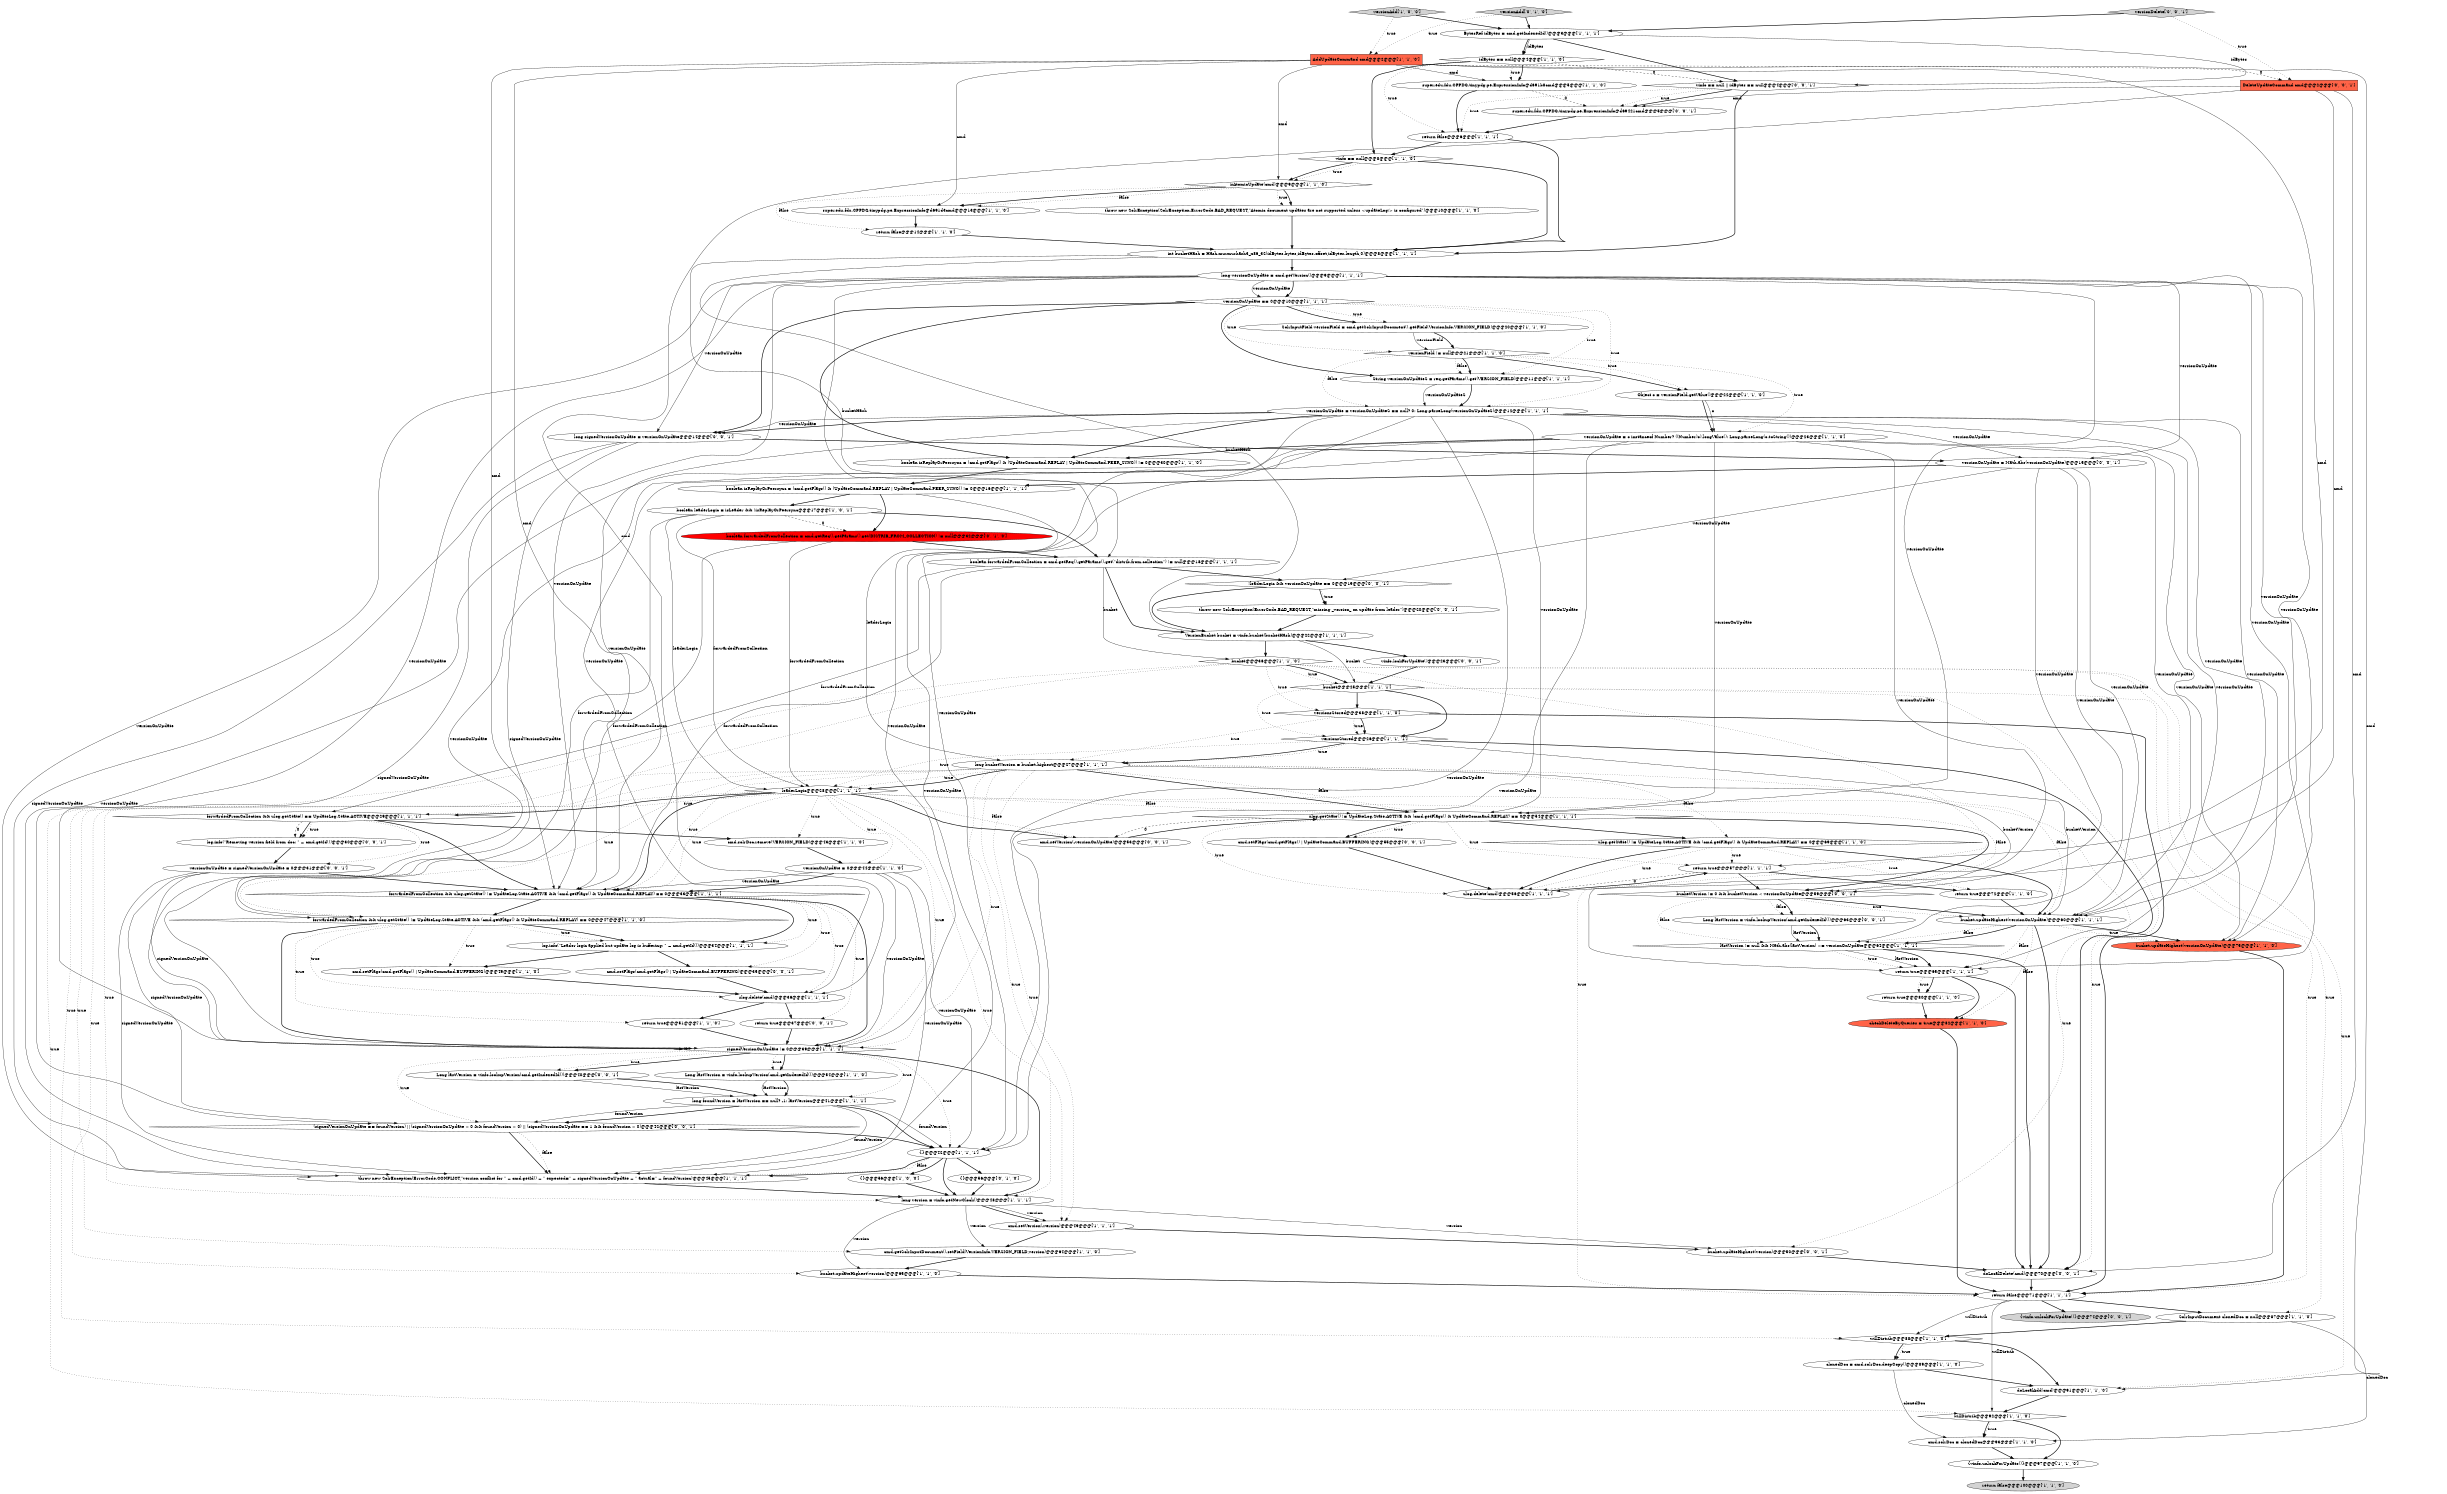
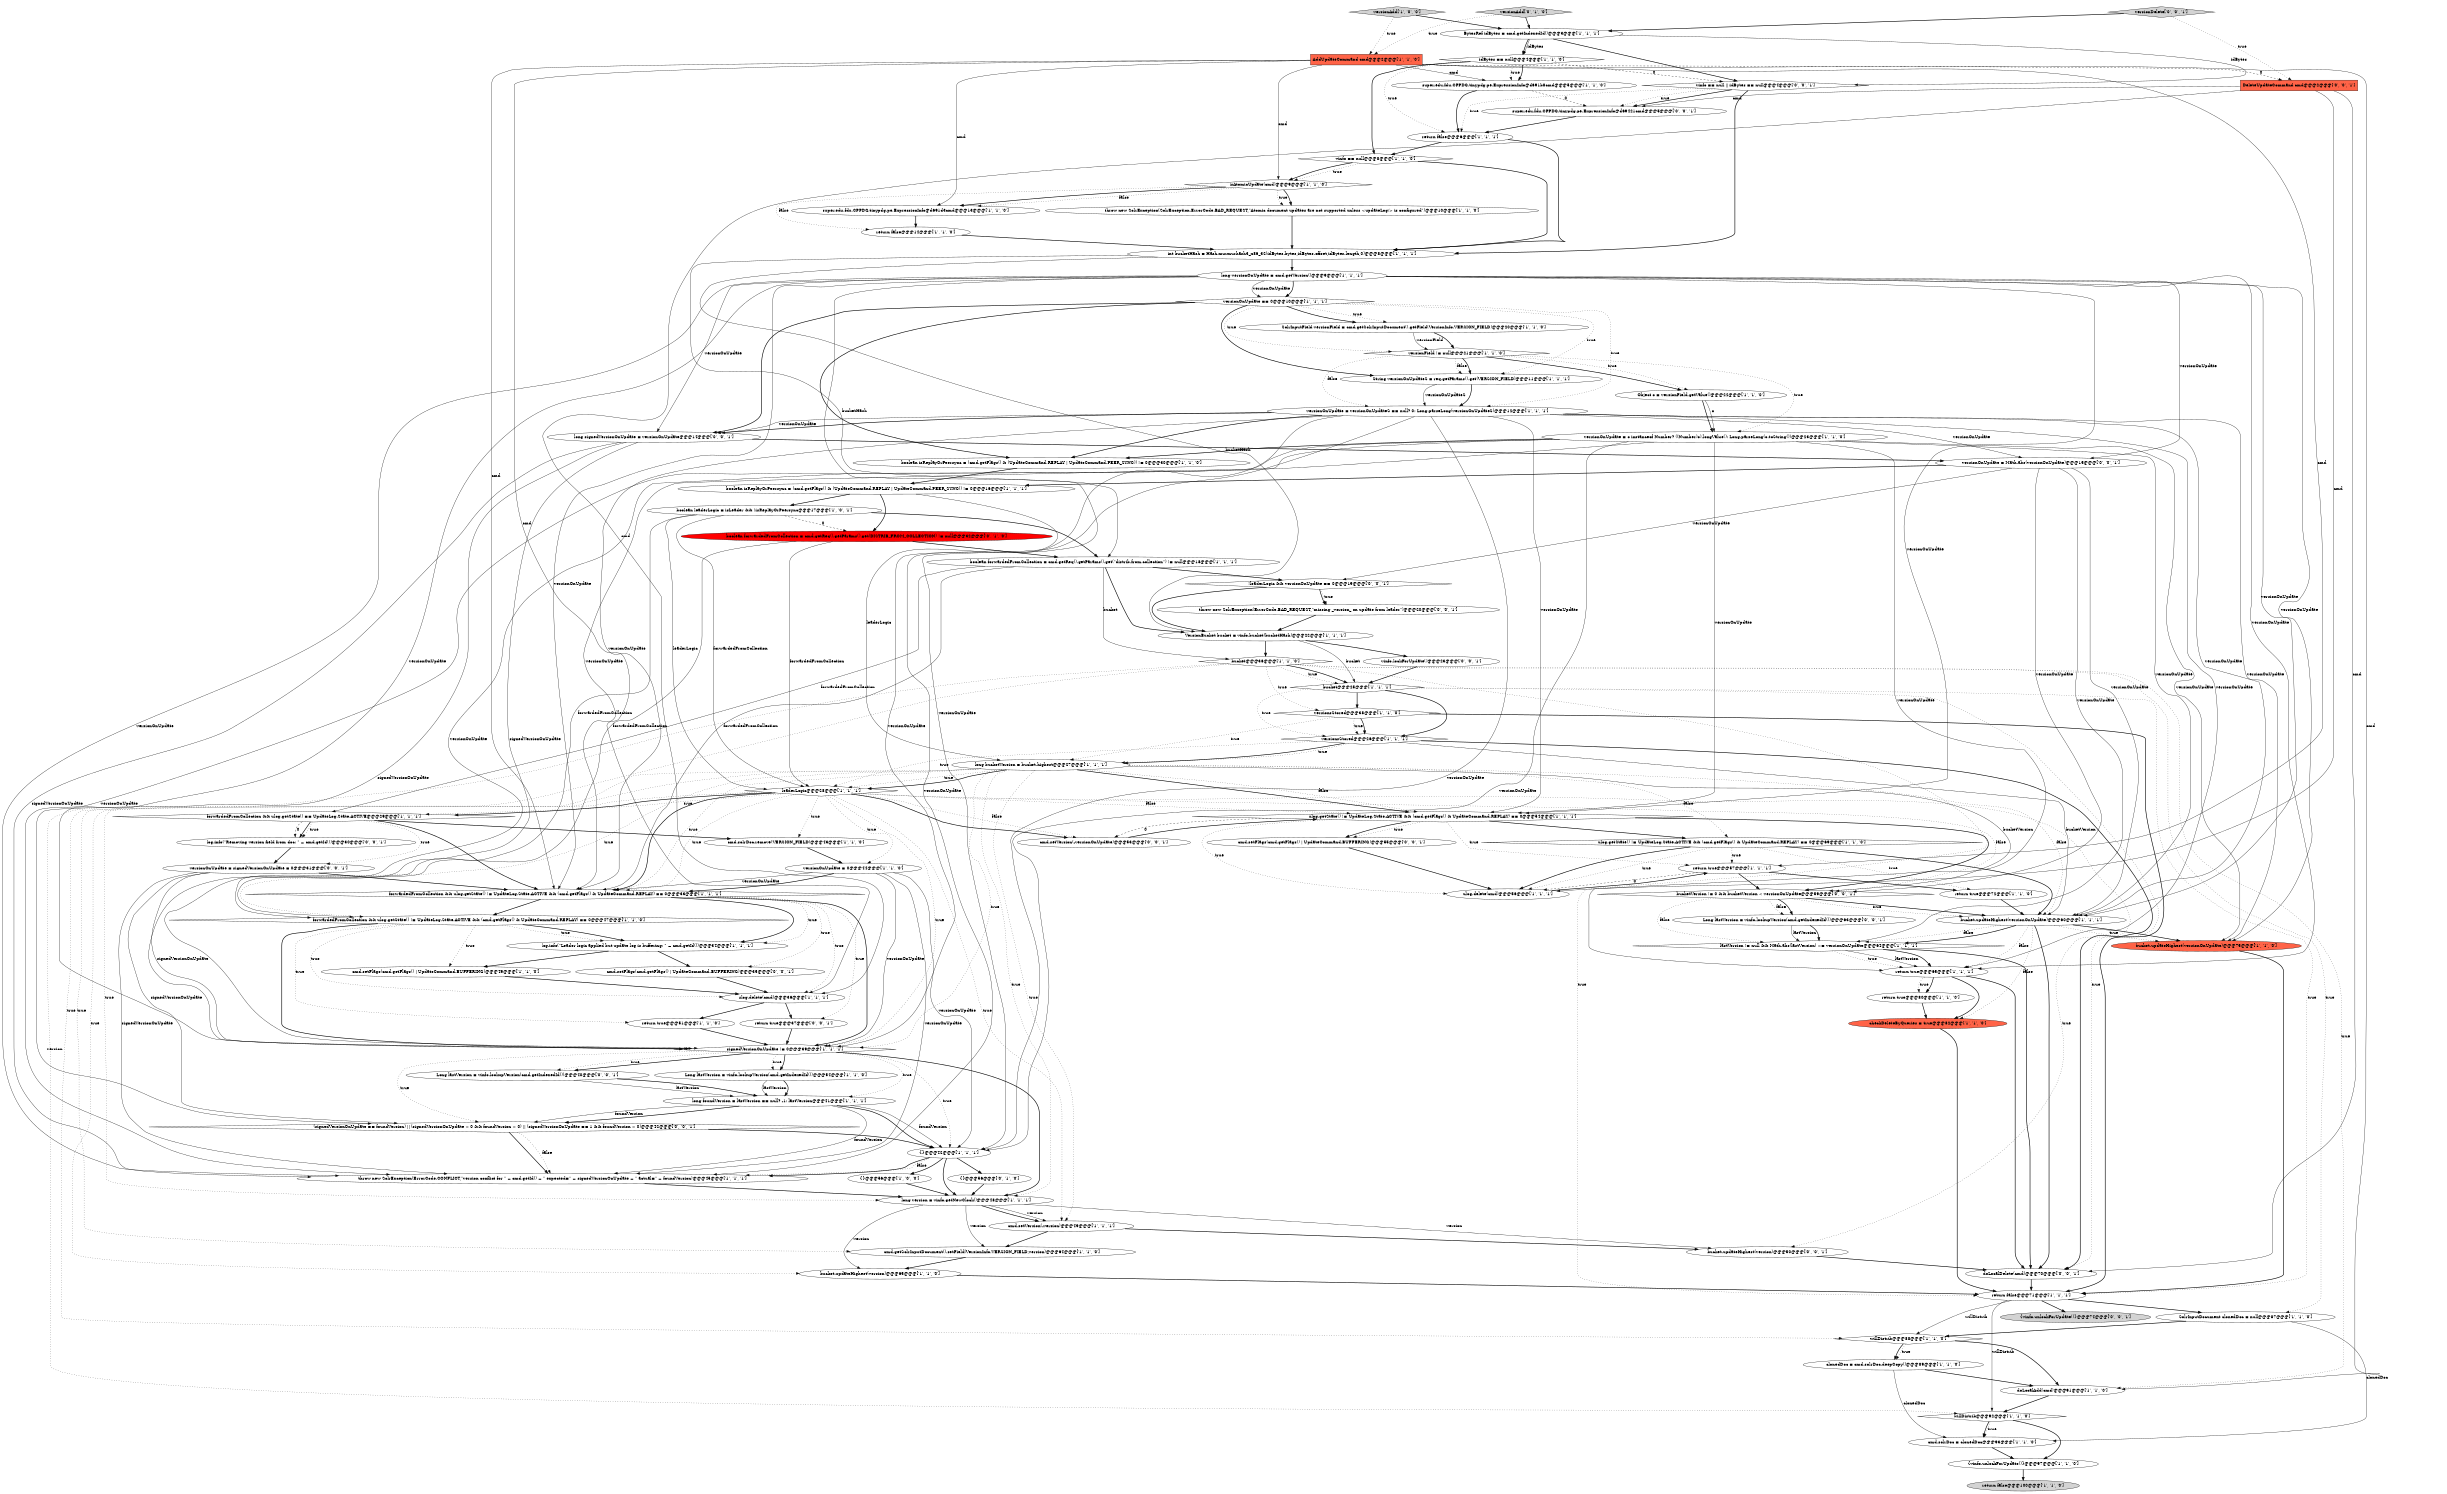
(55, 1049) -> (55, 1049)
